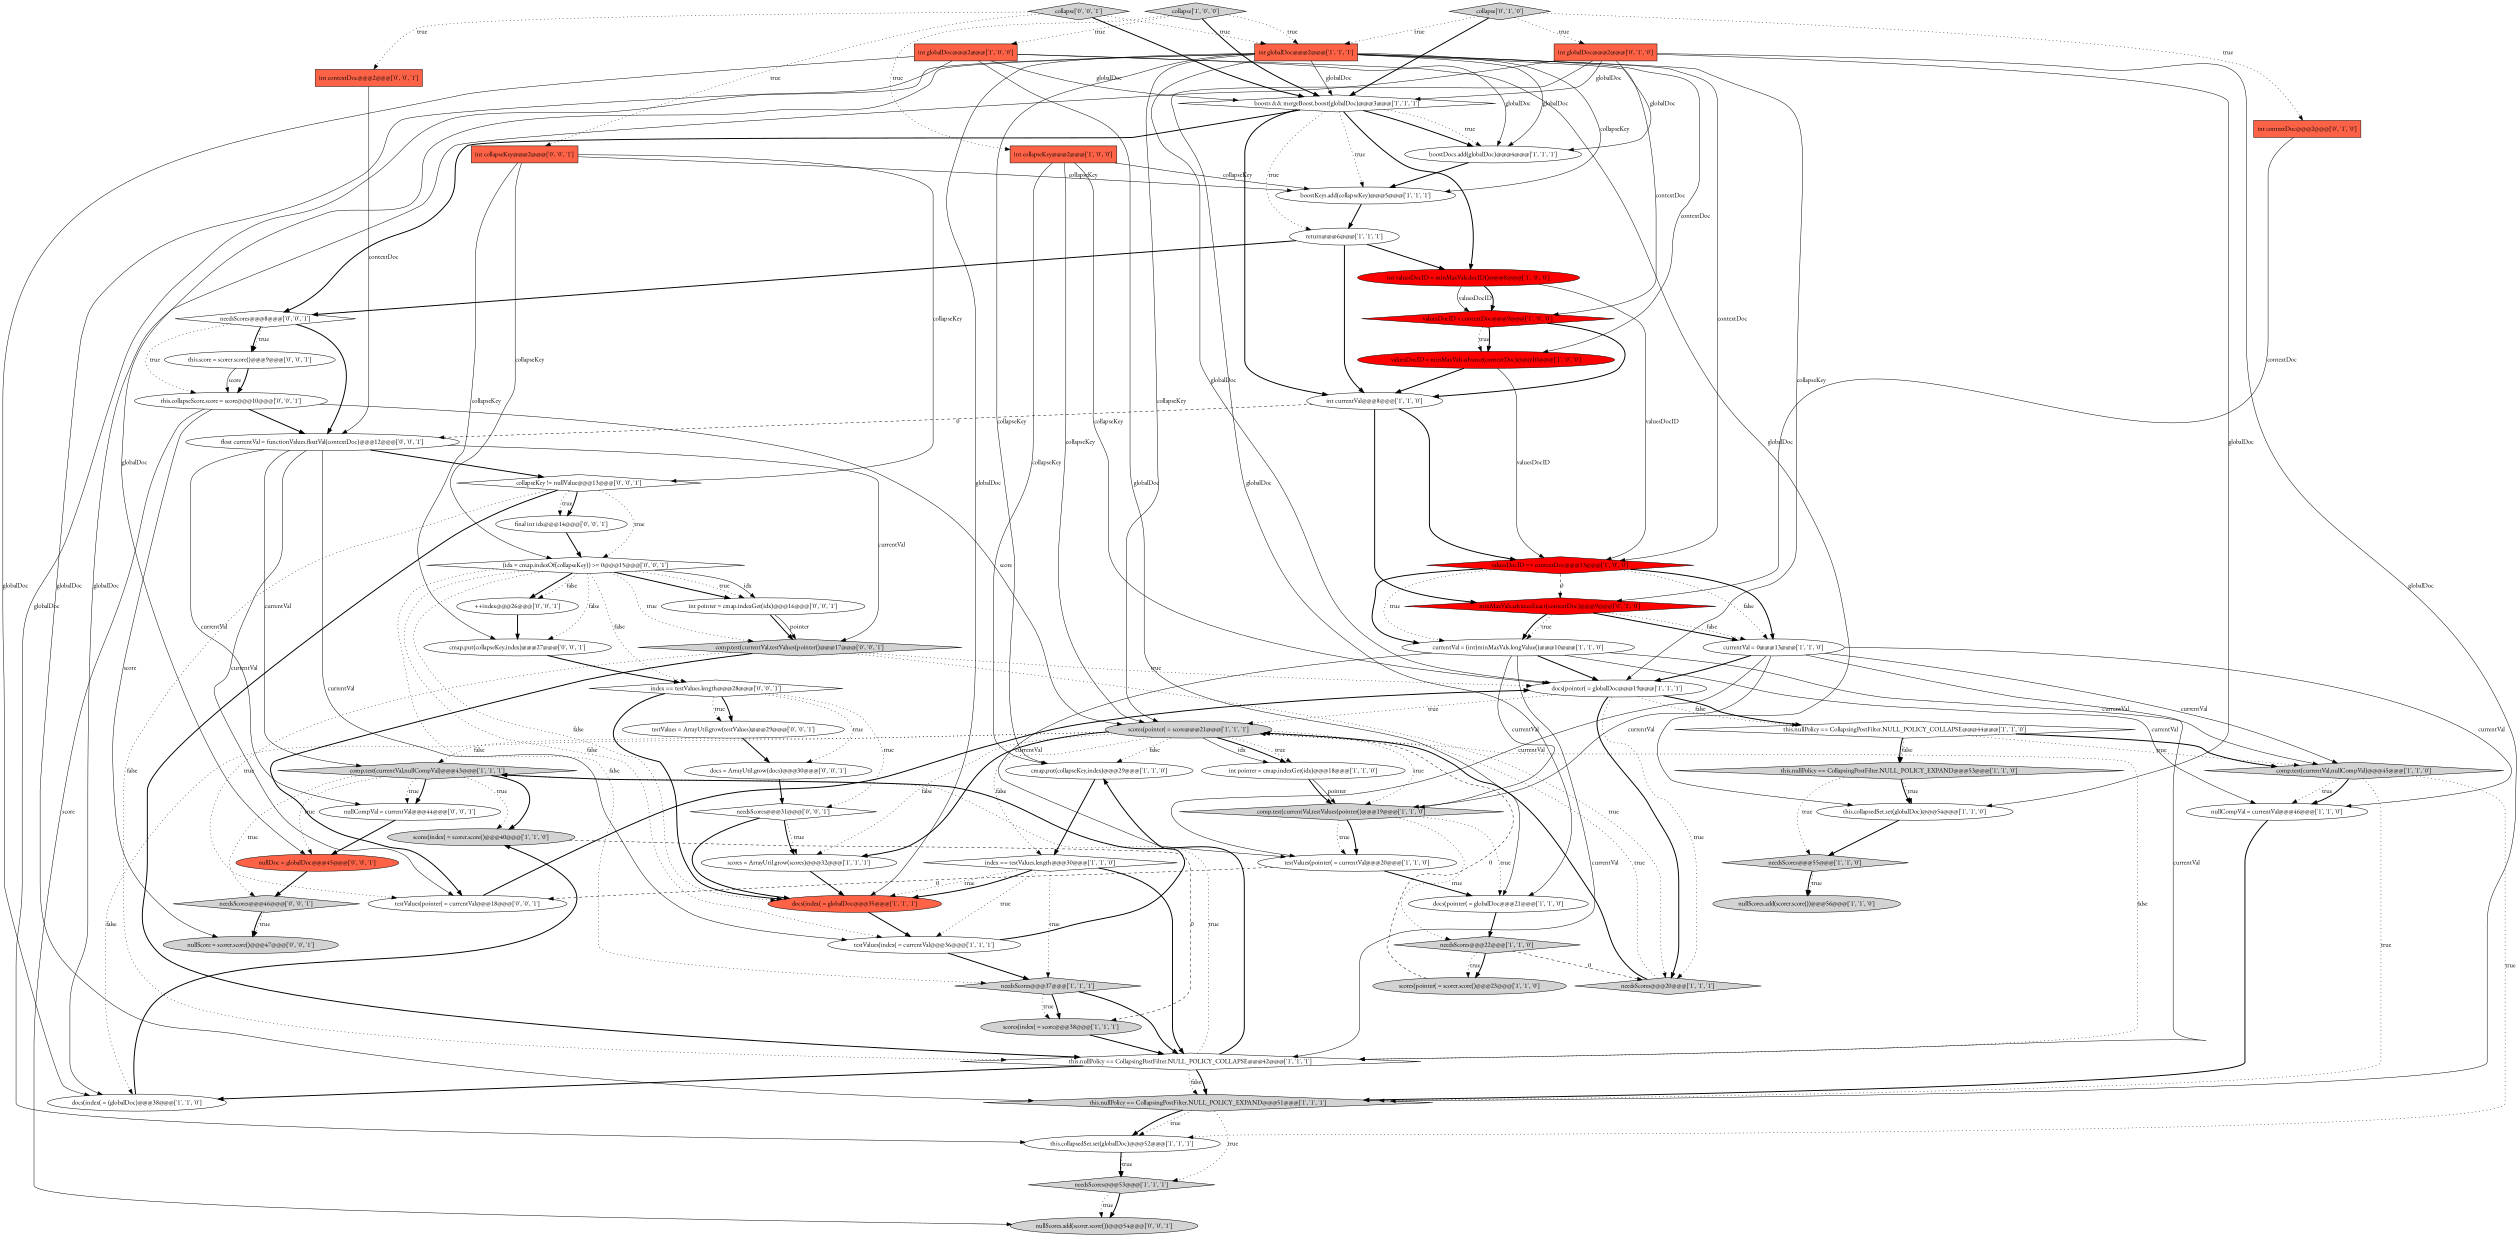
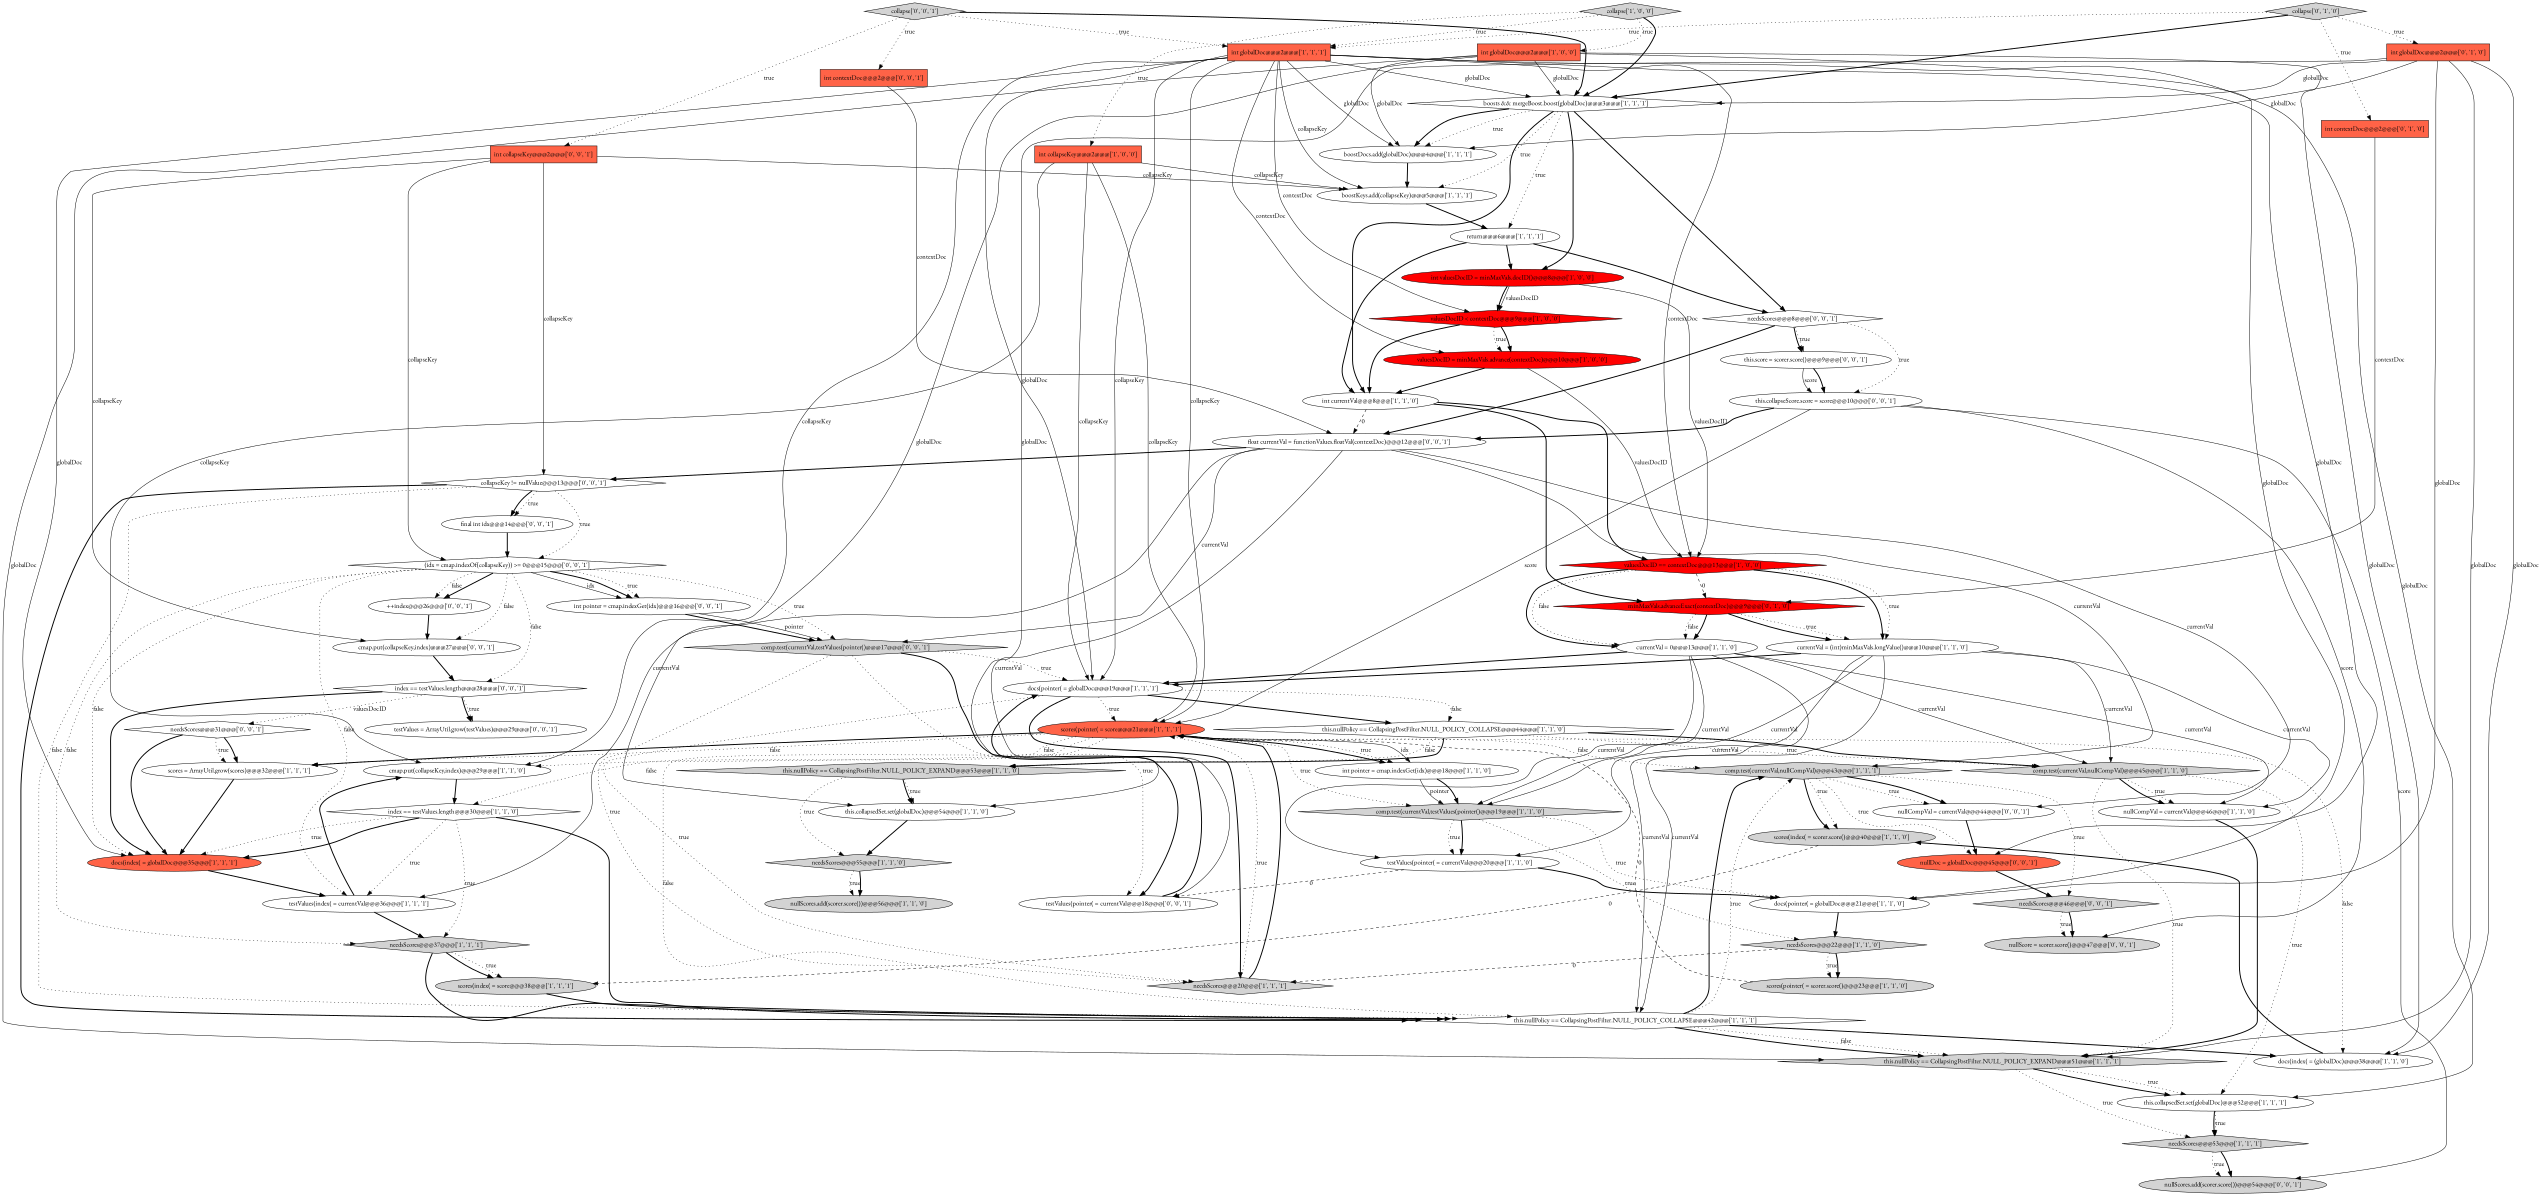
(1189, 730) -> (1121, 730)
(889, 750) -> (370, 709)
(778, 771) -> none
